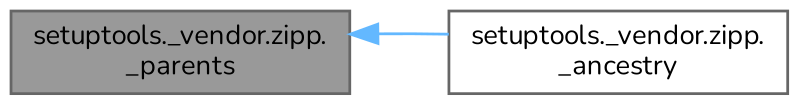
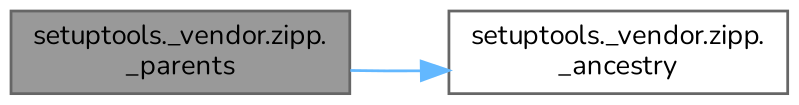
(413, 34) -> (386, 71)
